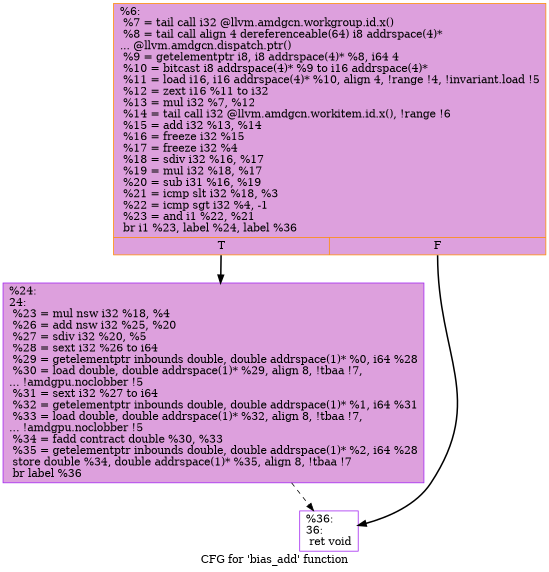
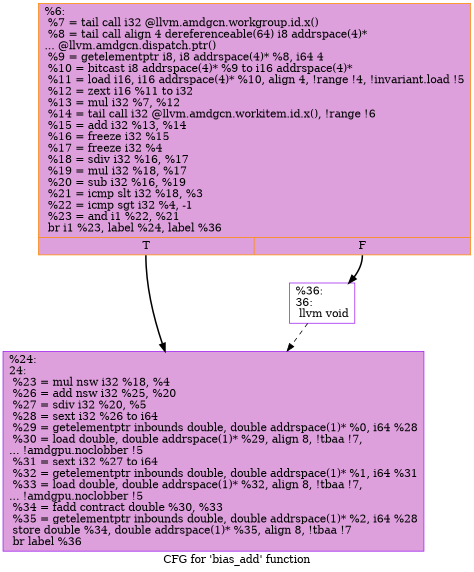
(191, 183) -> (115, 183)
(300, 494) -> (300, 334)
(329, 542) -> (322, 314)
